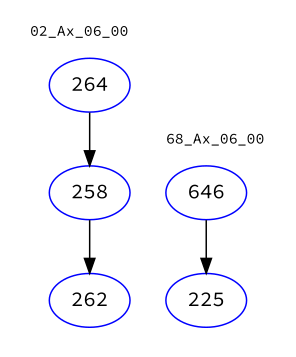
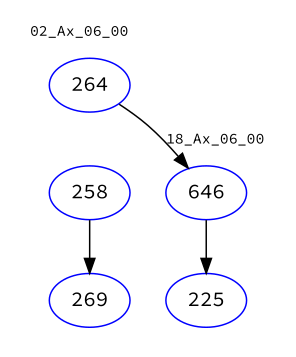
(90, 132) -> (163, 140)
(216, 140) -> (216, 140)
(90, 300) -> (90, 300)
